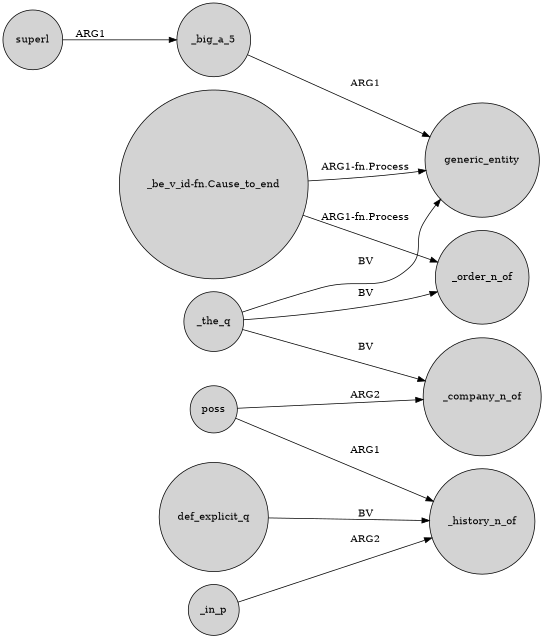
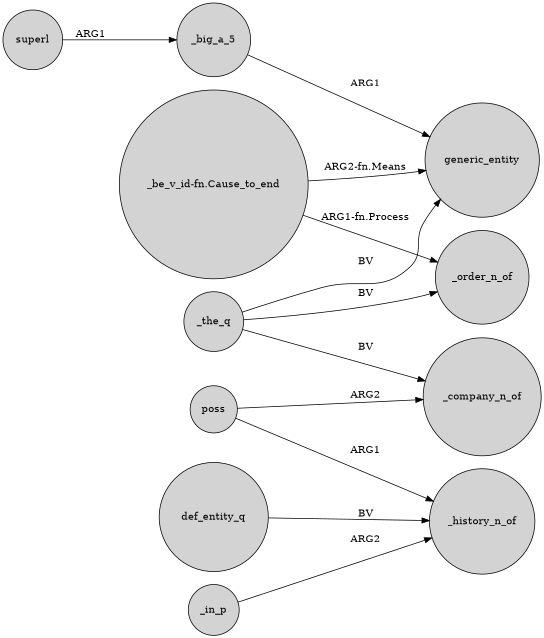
(366, 167) -> (366, 167)
(214, 517) -> (214, 517)
